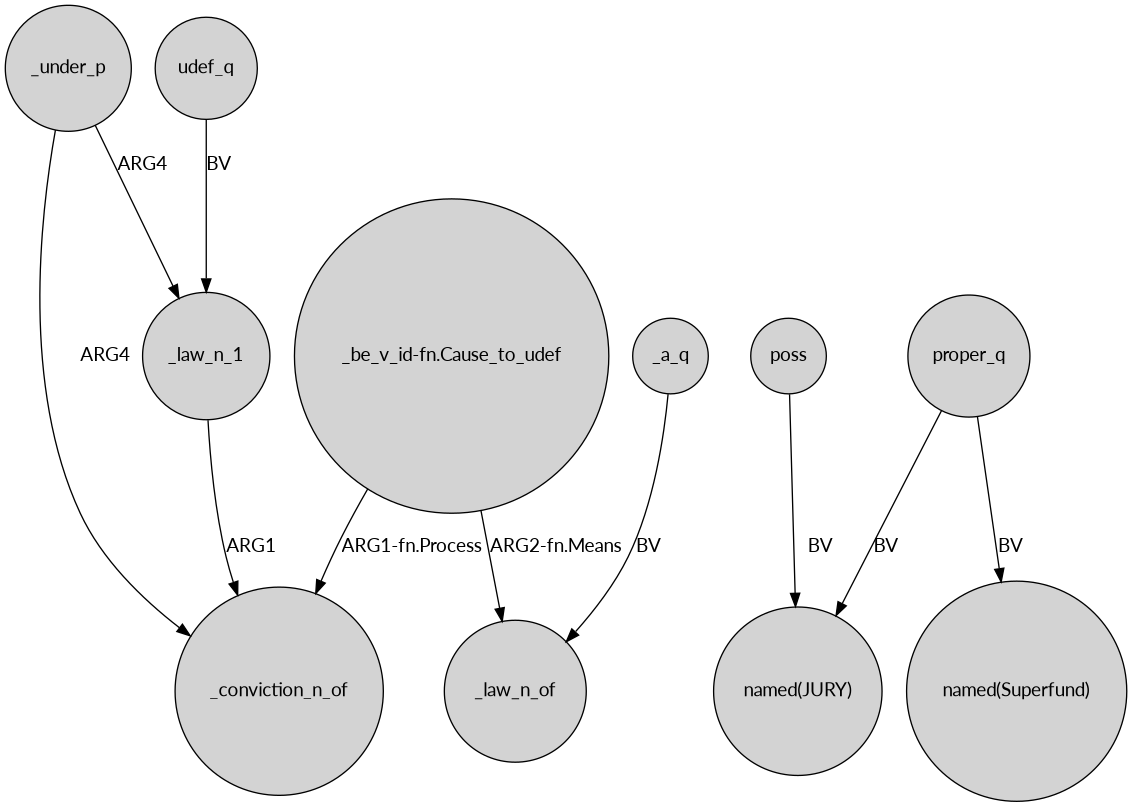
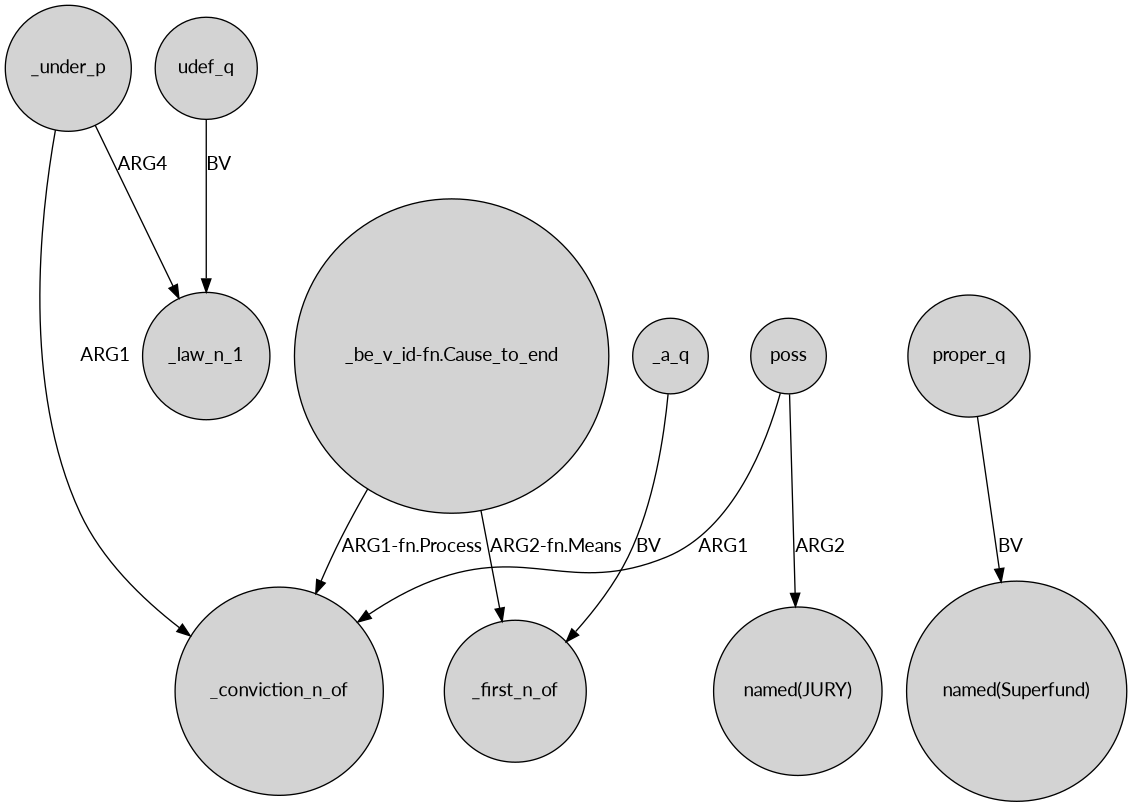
(105, 356) -> (105, 356)
(452, 356) -> (452, 356)
(216, 502) -> (604, 572)
(892, 507) -> none
(820, 547) -> (820, 547)
(515, 691) -> (515, 691)
